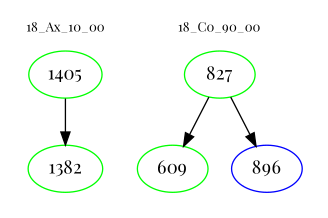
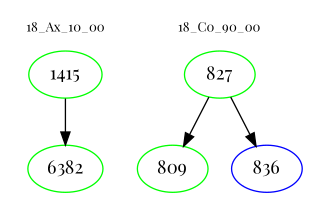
(65, 75) -> (65, 75)
(65, 169) -> (65, 169)
(173, 169) -> (173, 169)
(267, 169) -> (267, 169)
